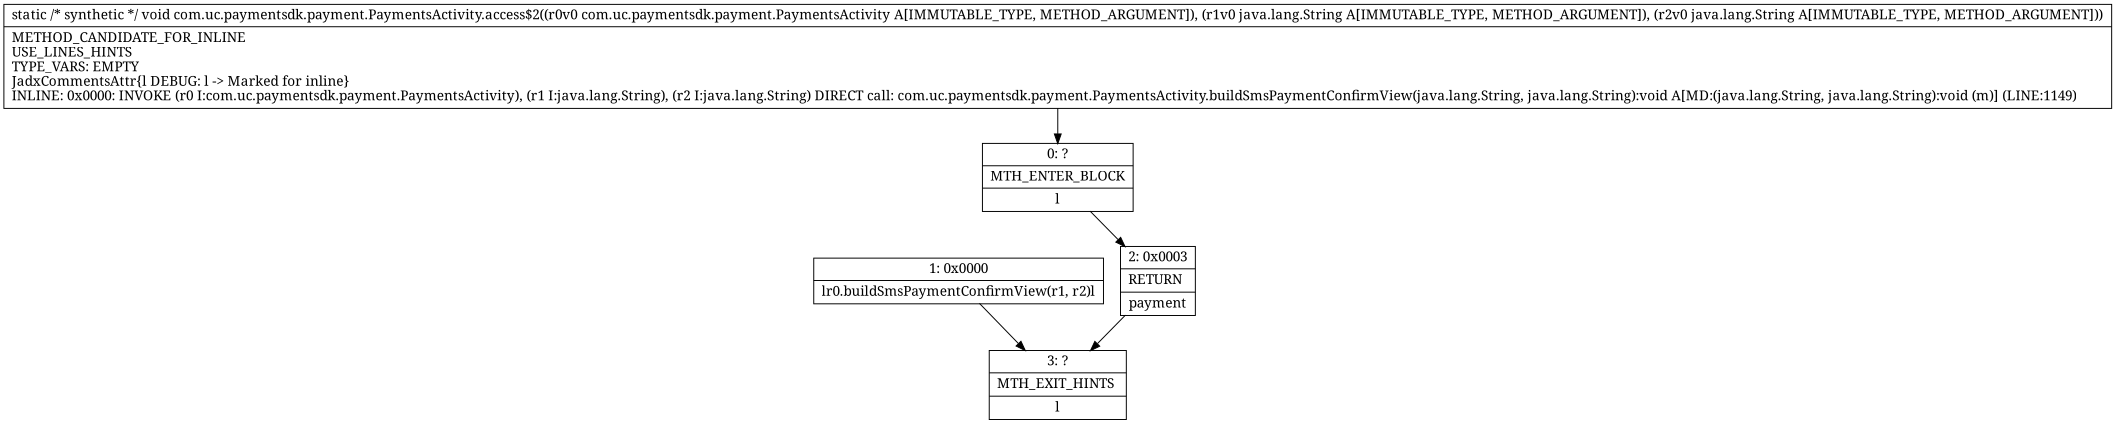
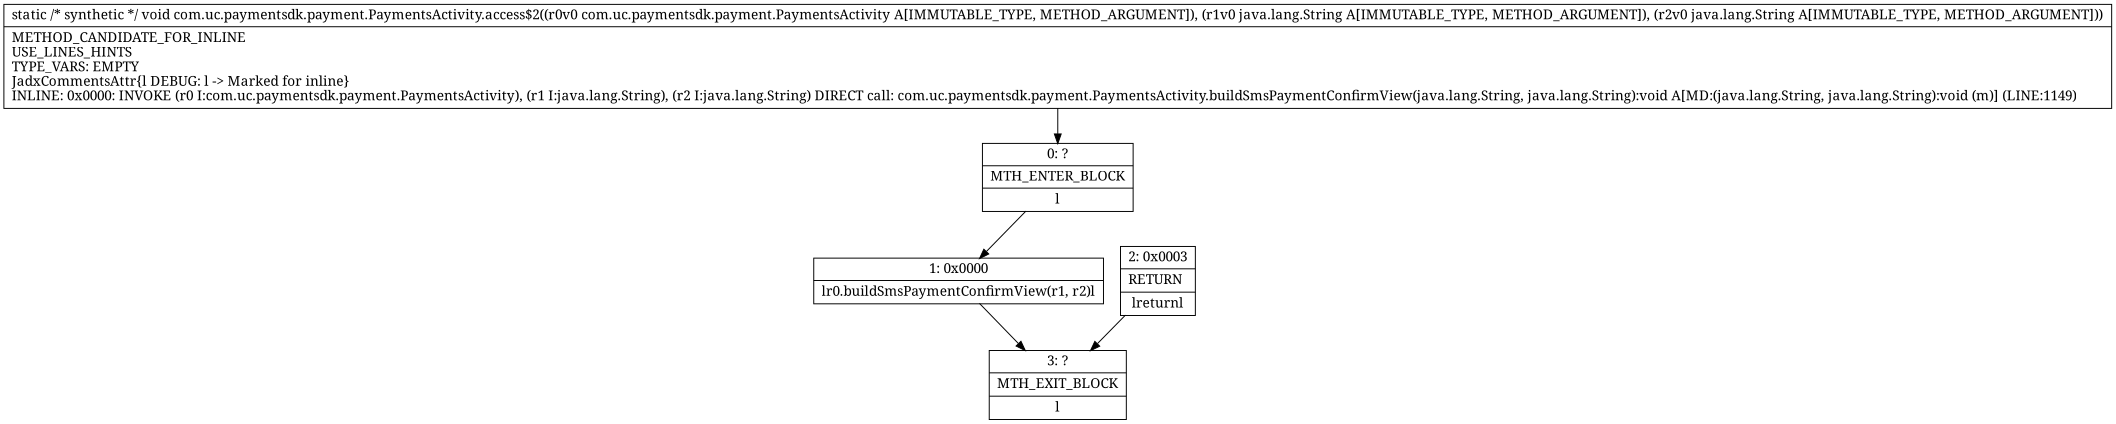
(1104, 225) -> (1006, 231)
(1158, 303) -> (1158, 303)
(1056, 384) -> (1058, 384)
